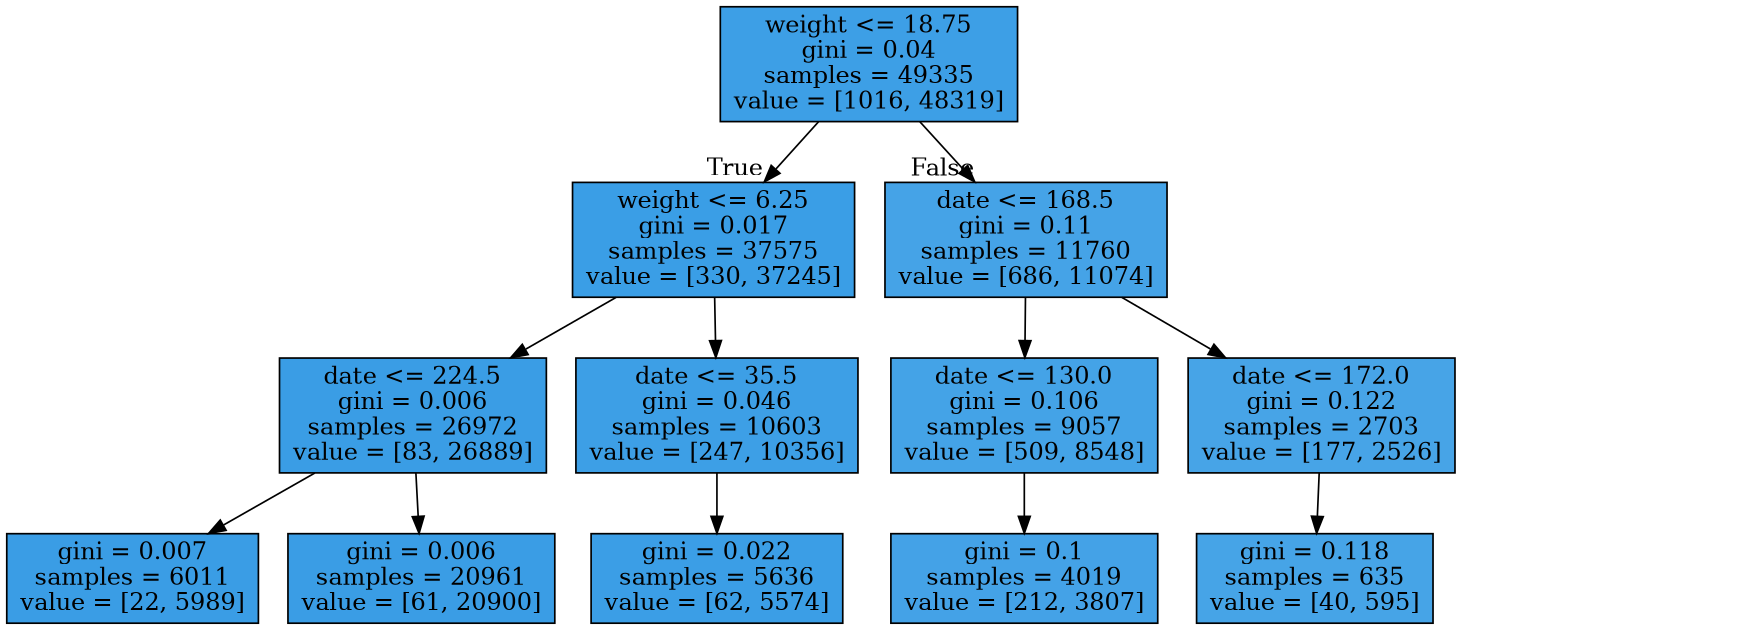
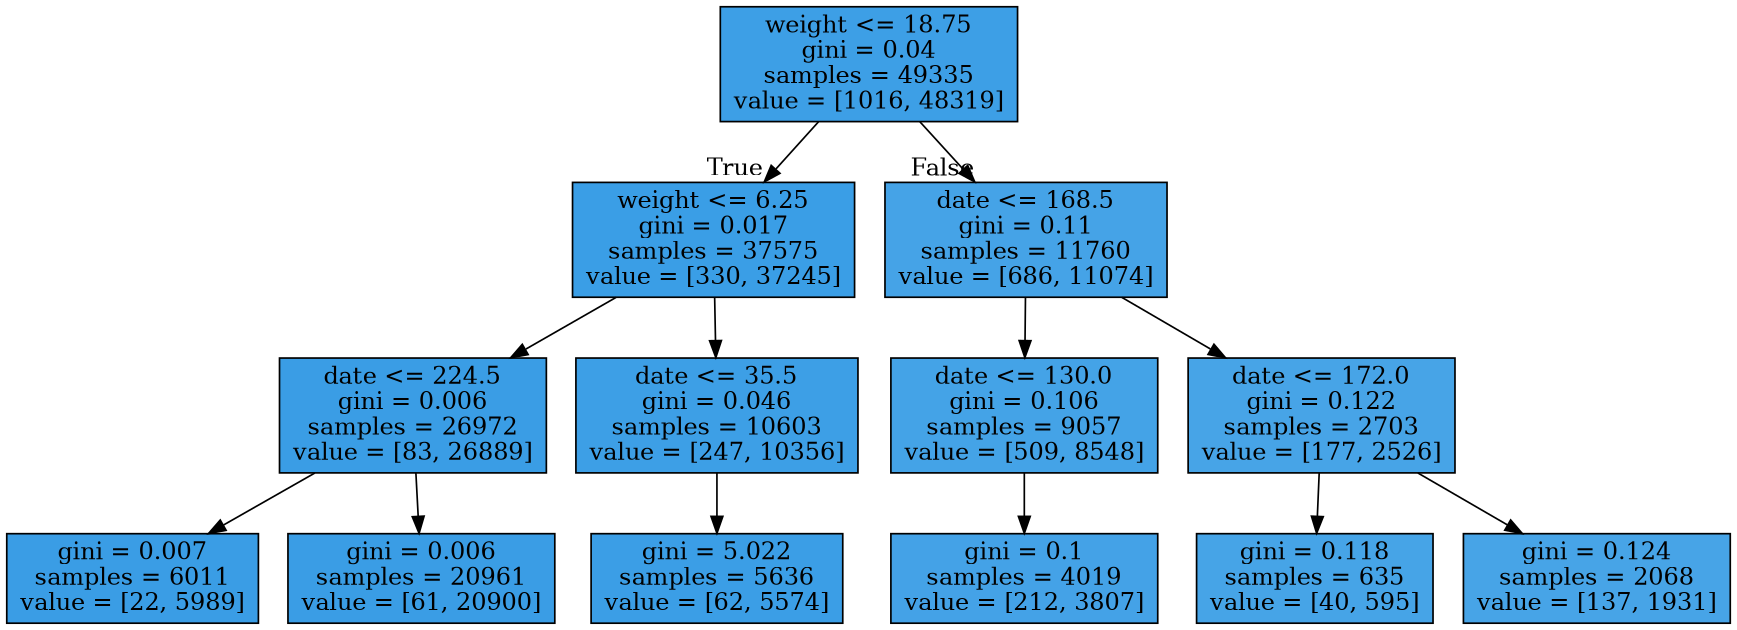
(717, 578) -> (717, 578)
none -> (1597, 578)
